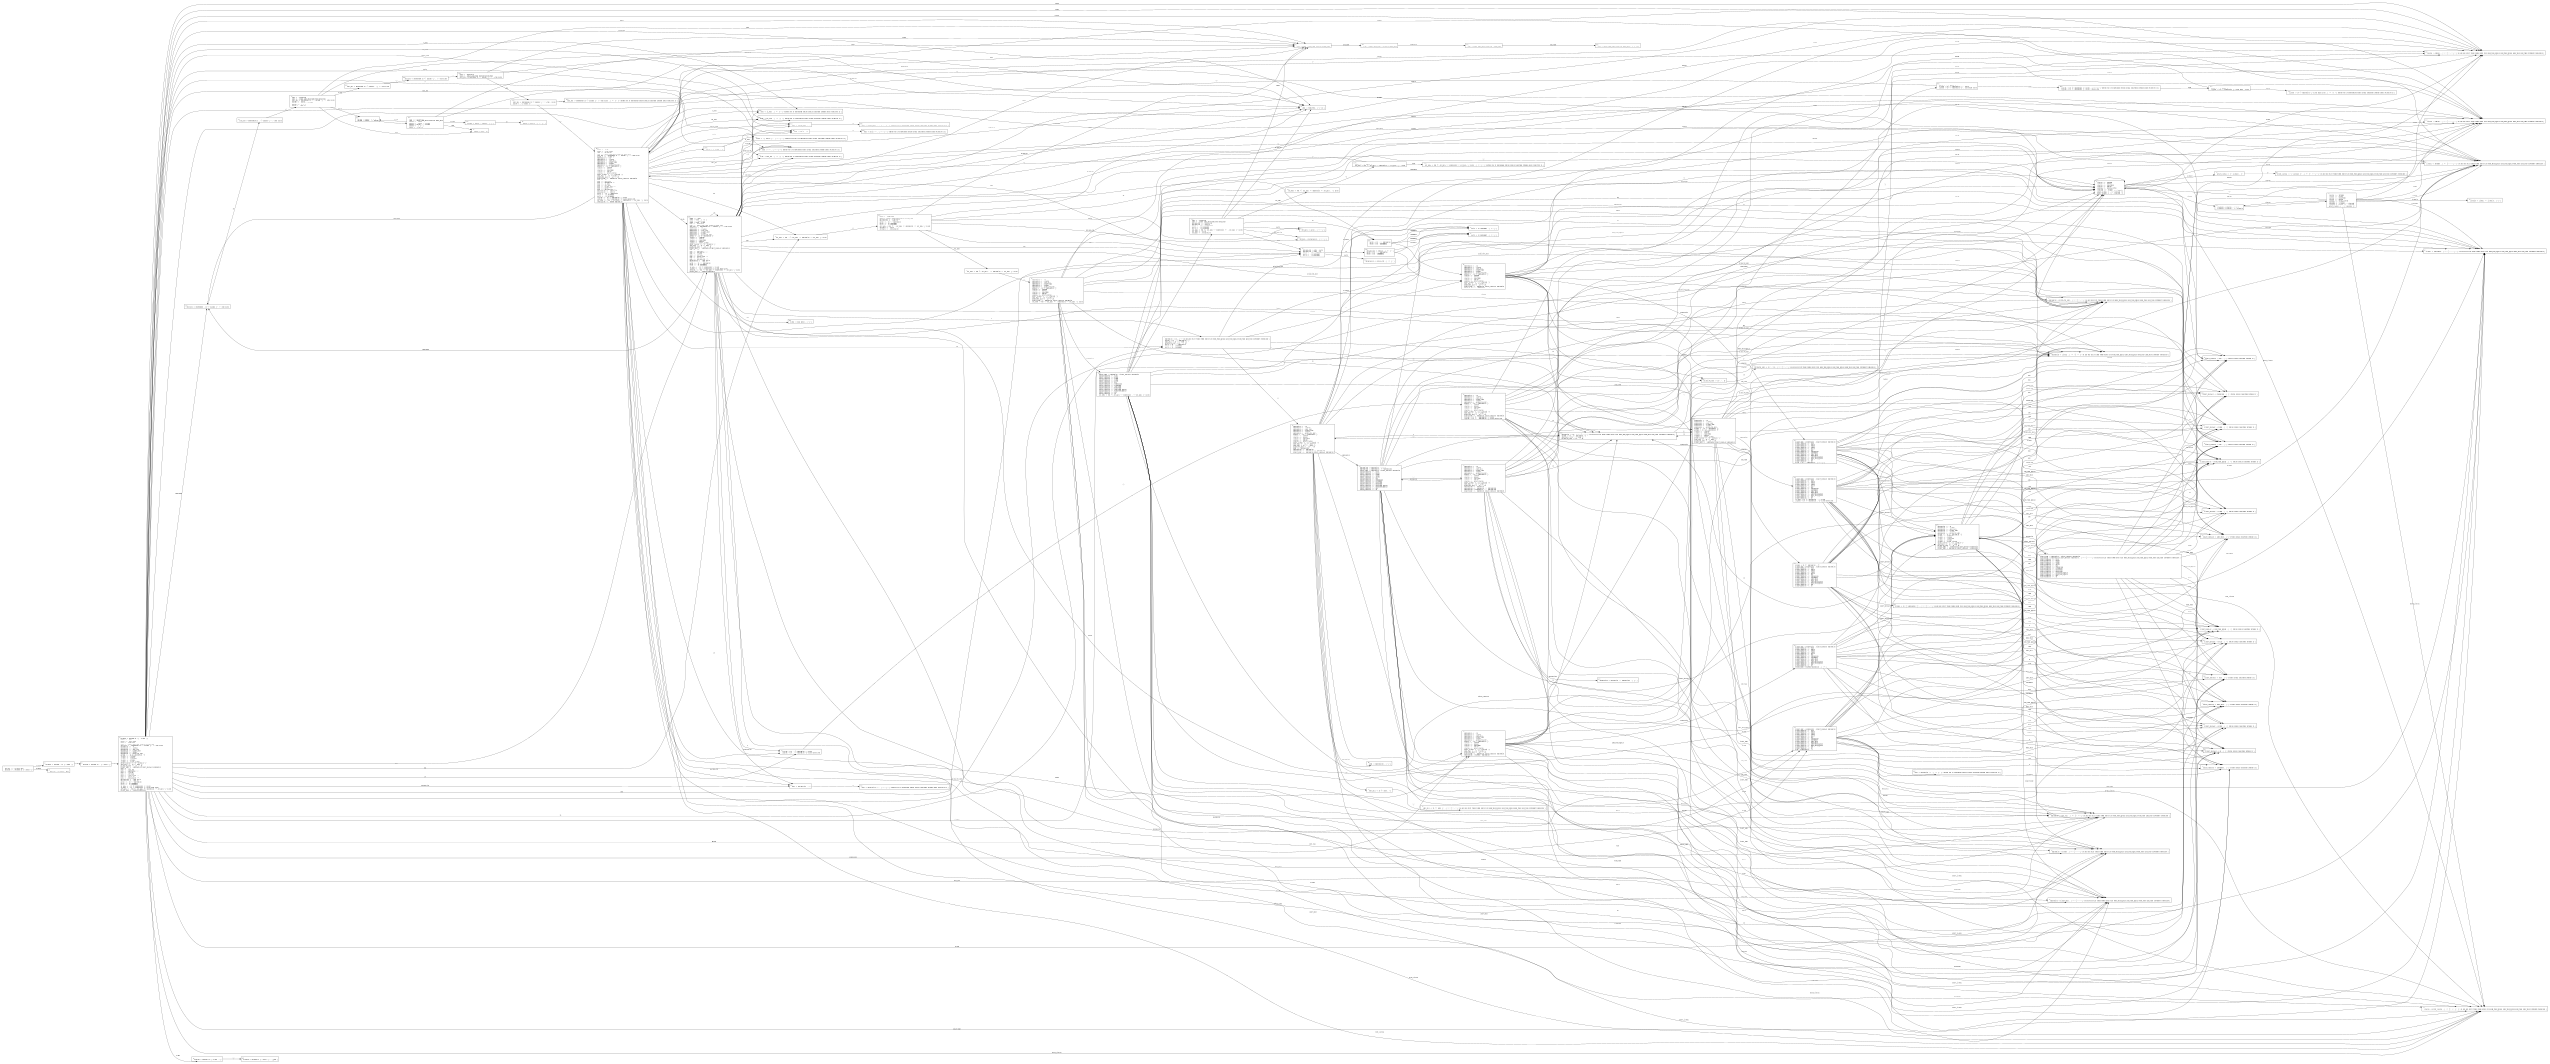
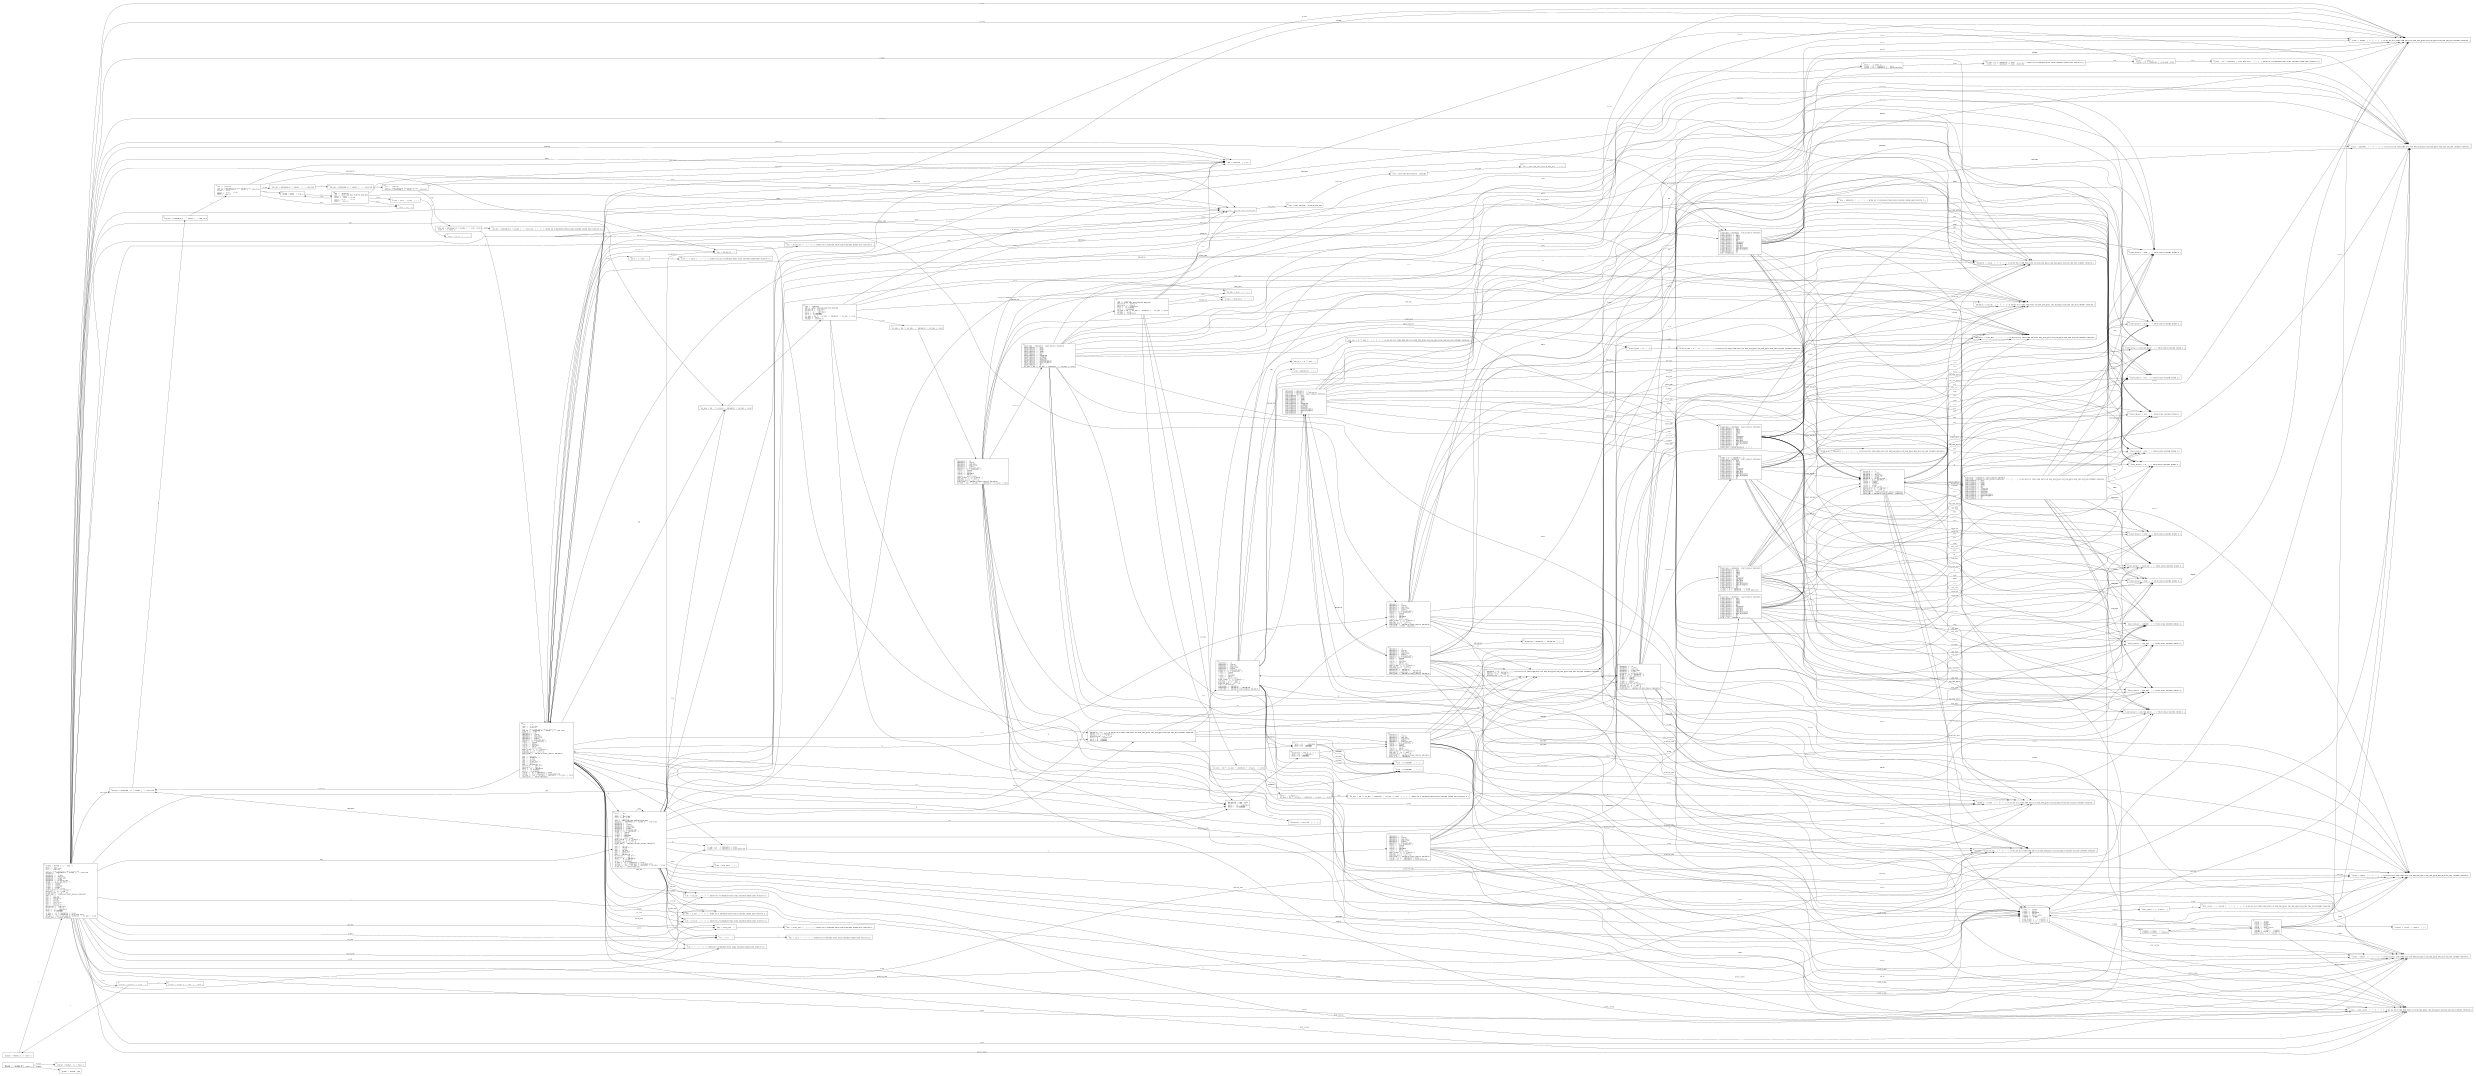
(77, 764) -> (76, 1019)
